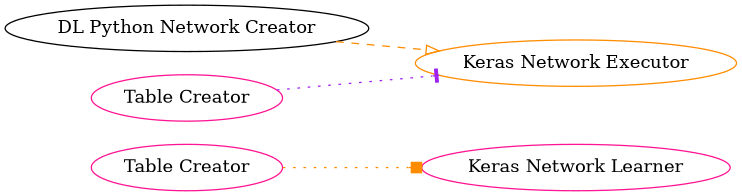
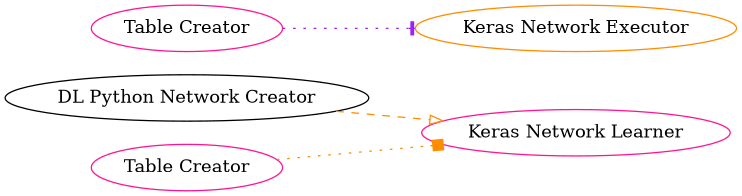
(381, 46) -> (383, 115)
